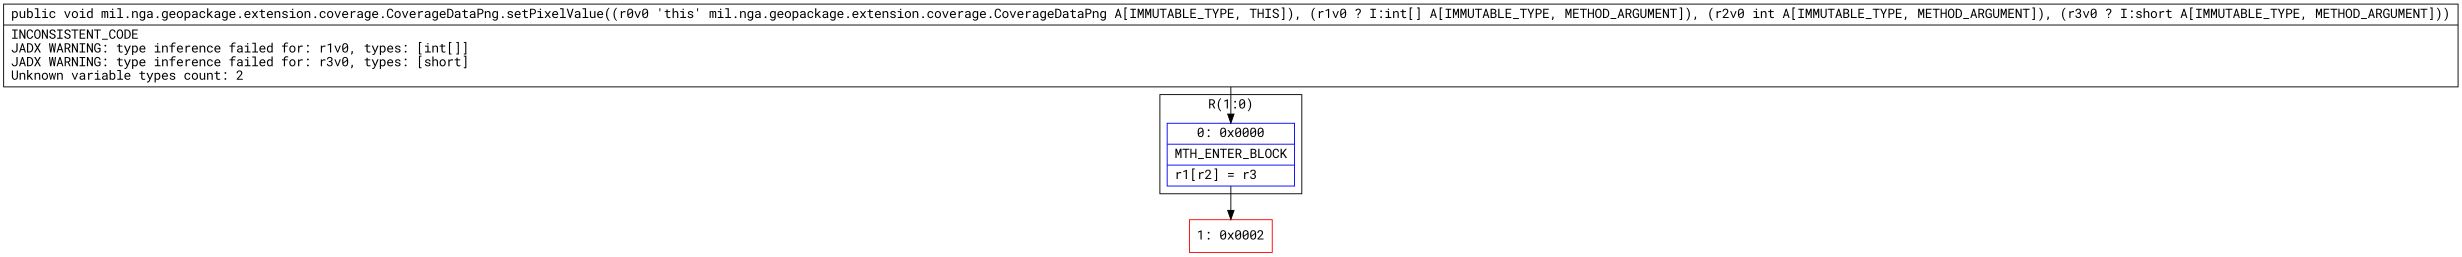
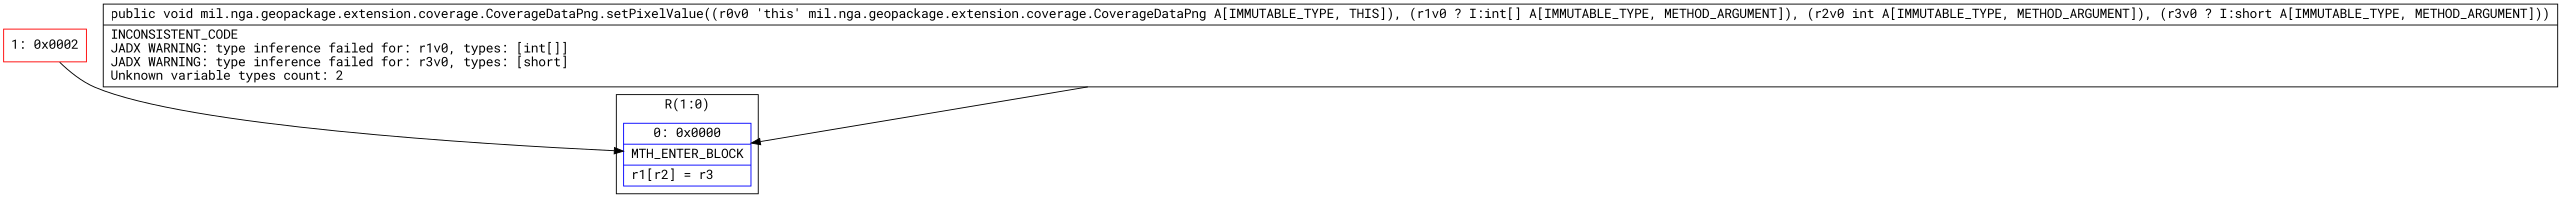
(1231, 199) -> (331, 130)
